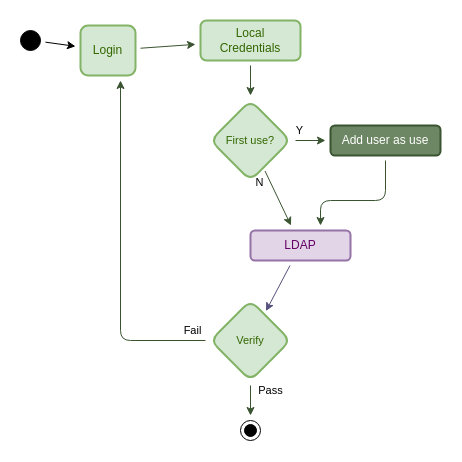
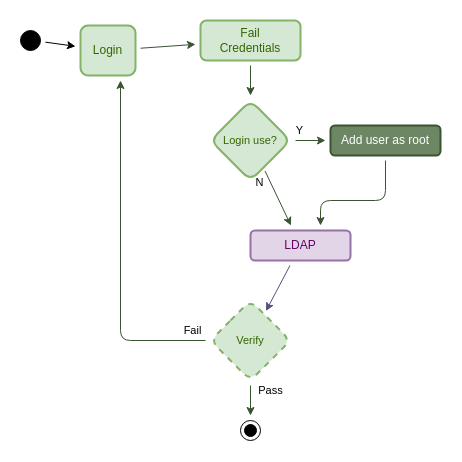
(251, 41) -> (251, 41)
(251, 141) -> (251, 141)
(386, 141) -> (386, 141)
(251, 341) -> (251, 341)
